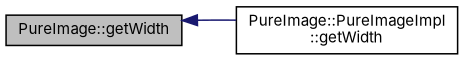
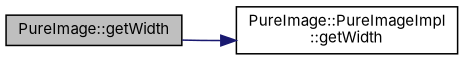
(217, 20) -> (201, 40)
